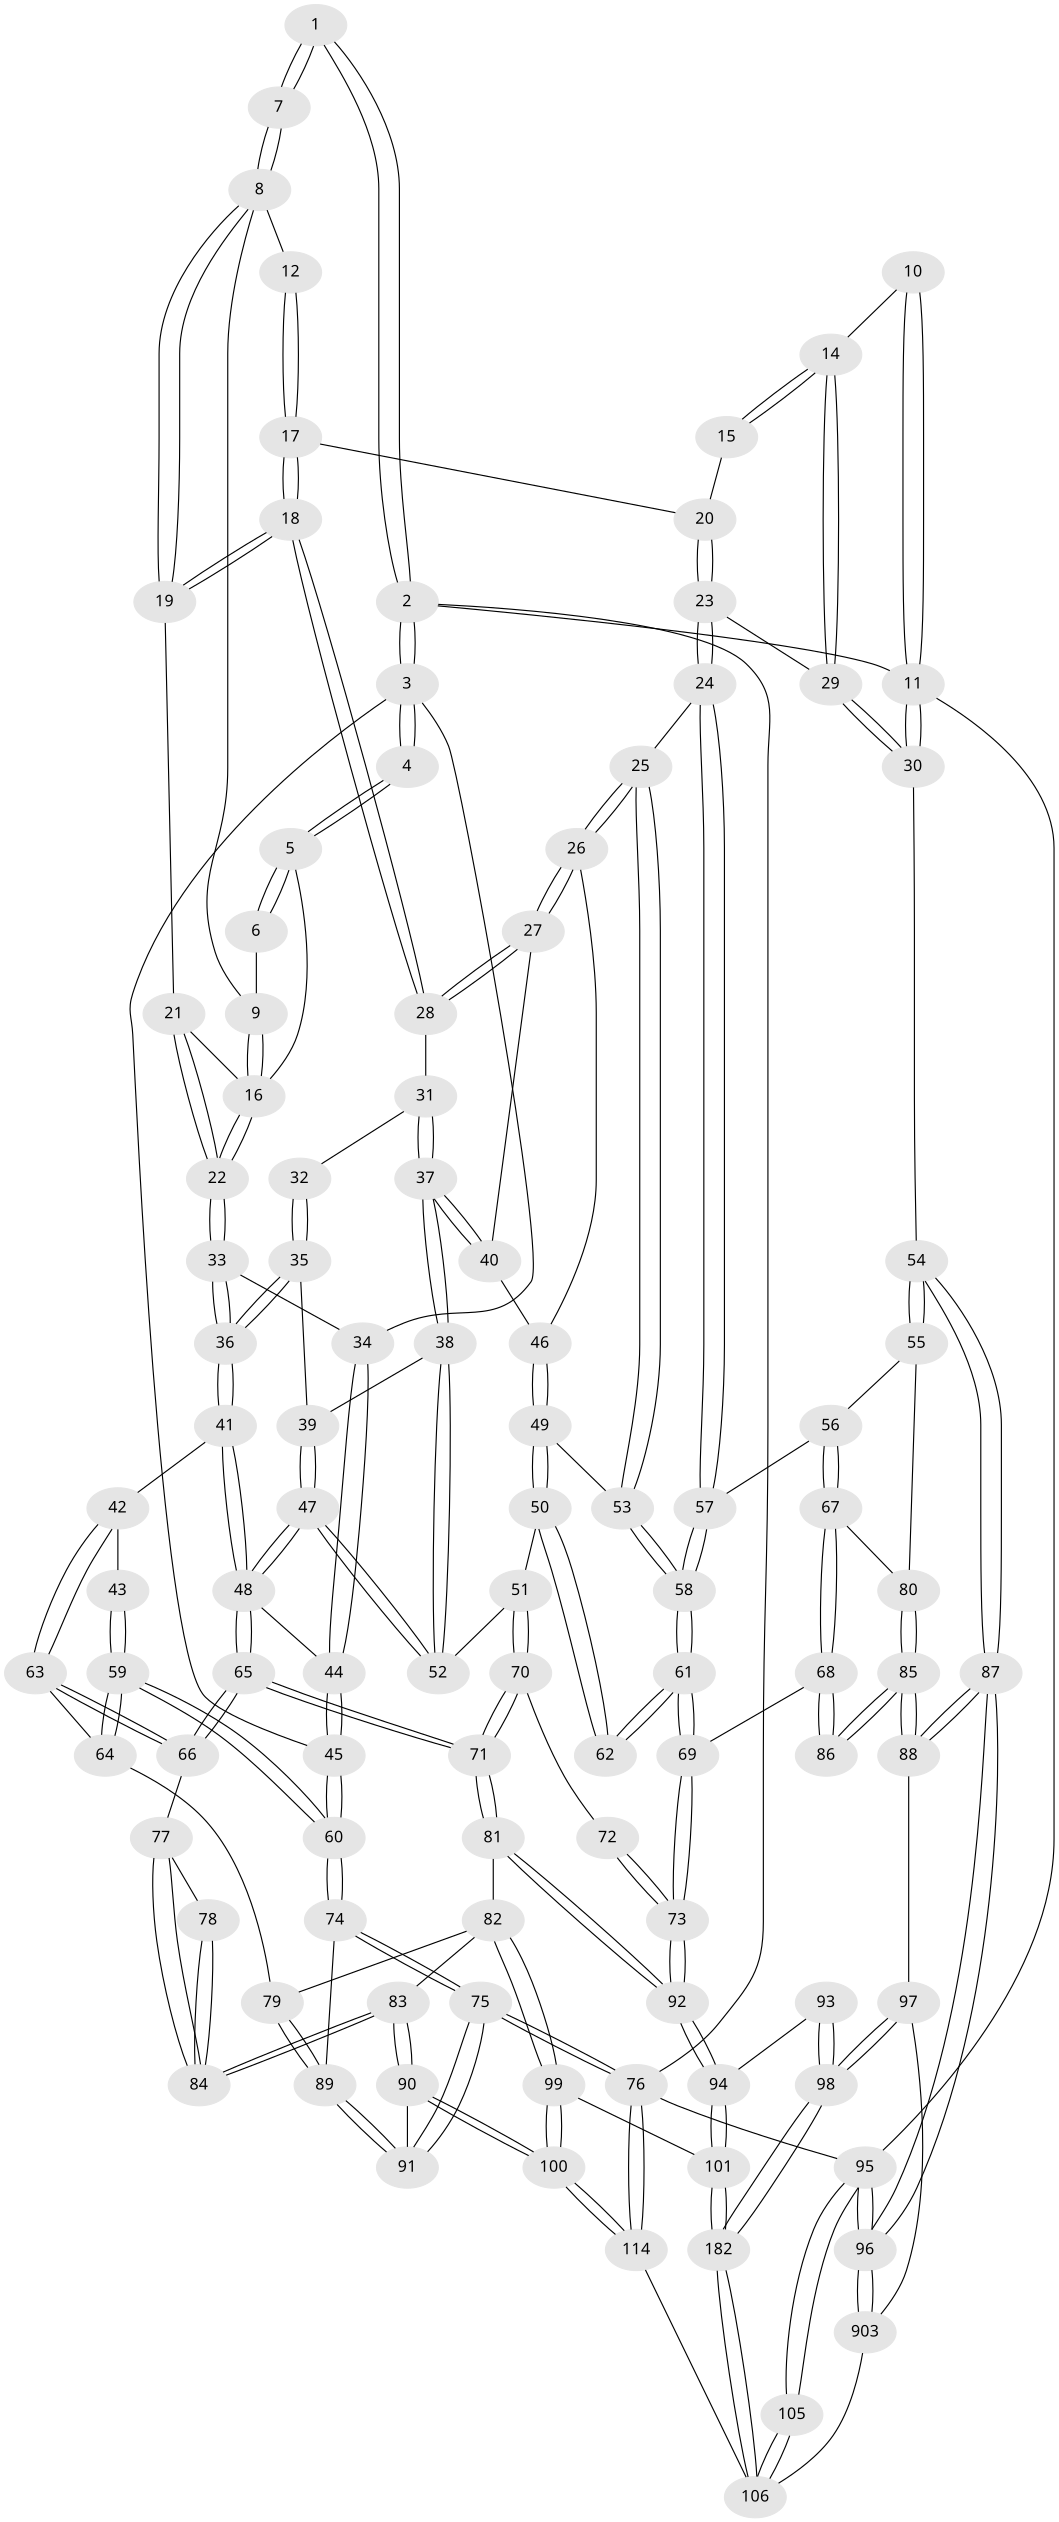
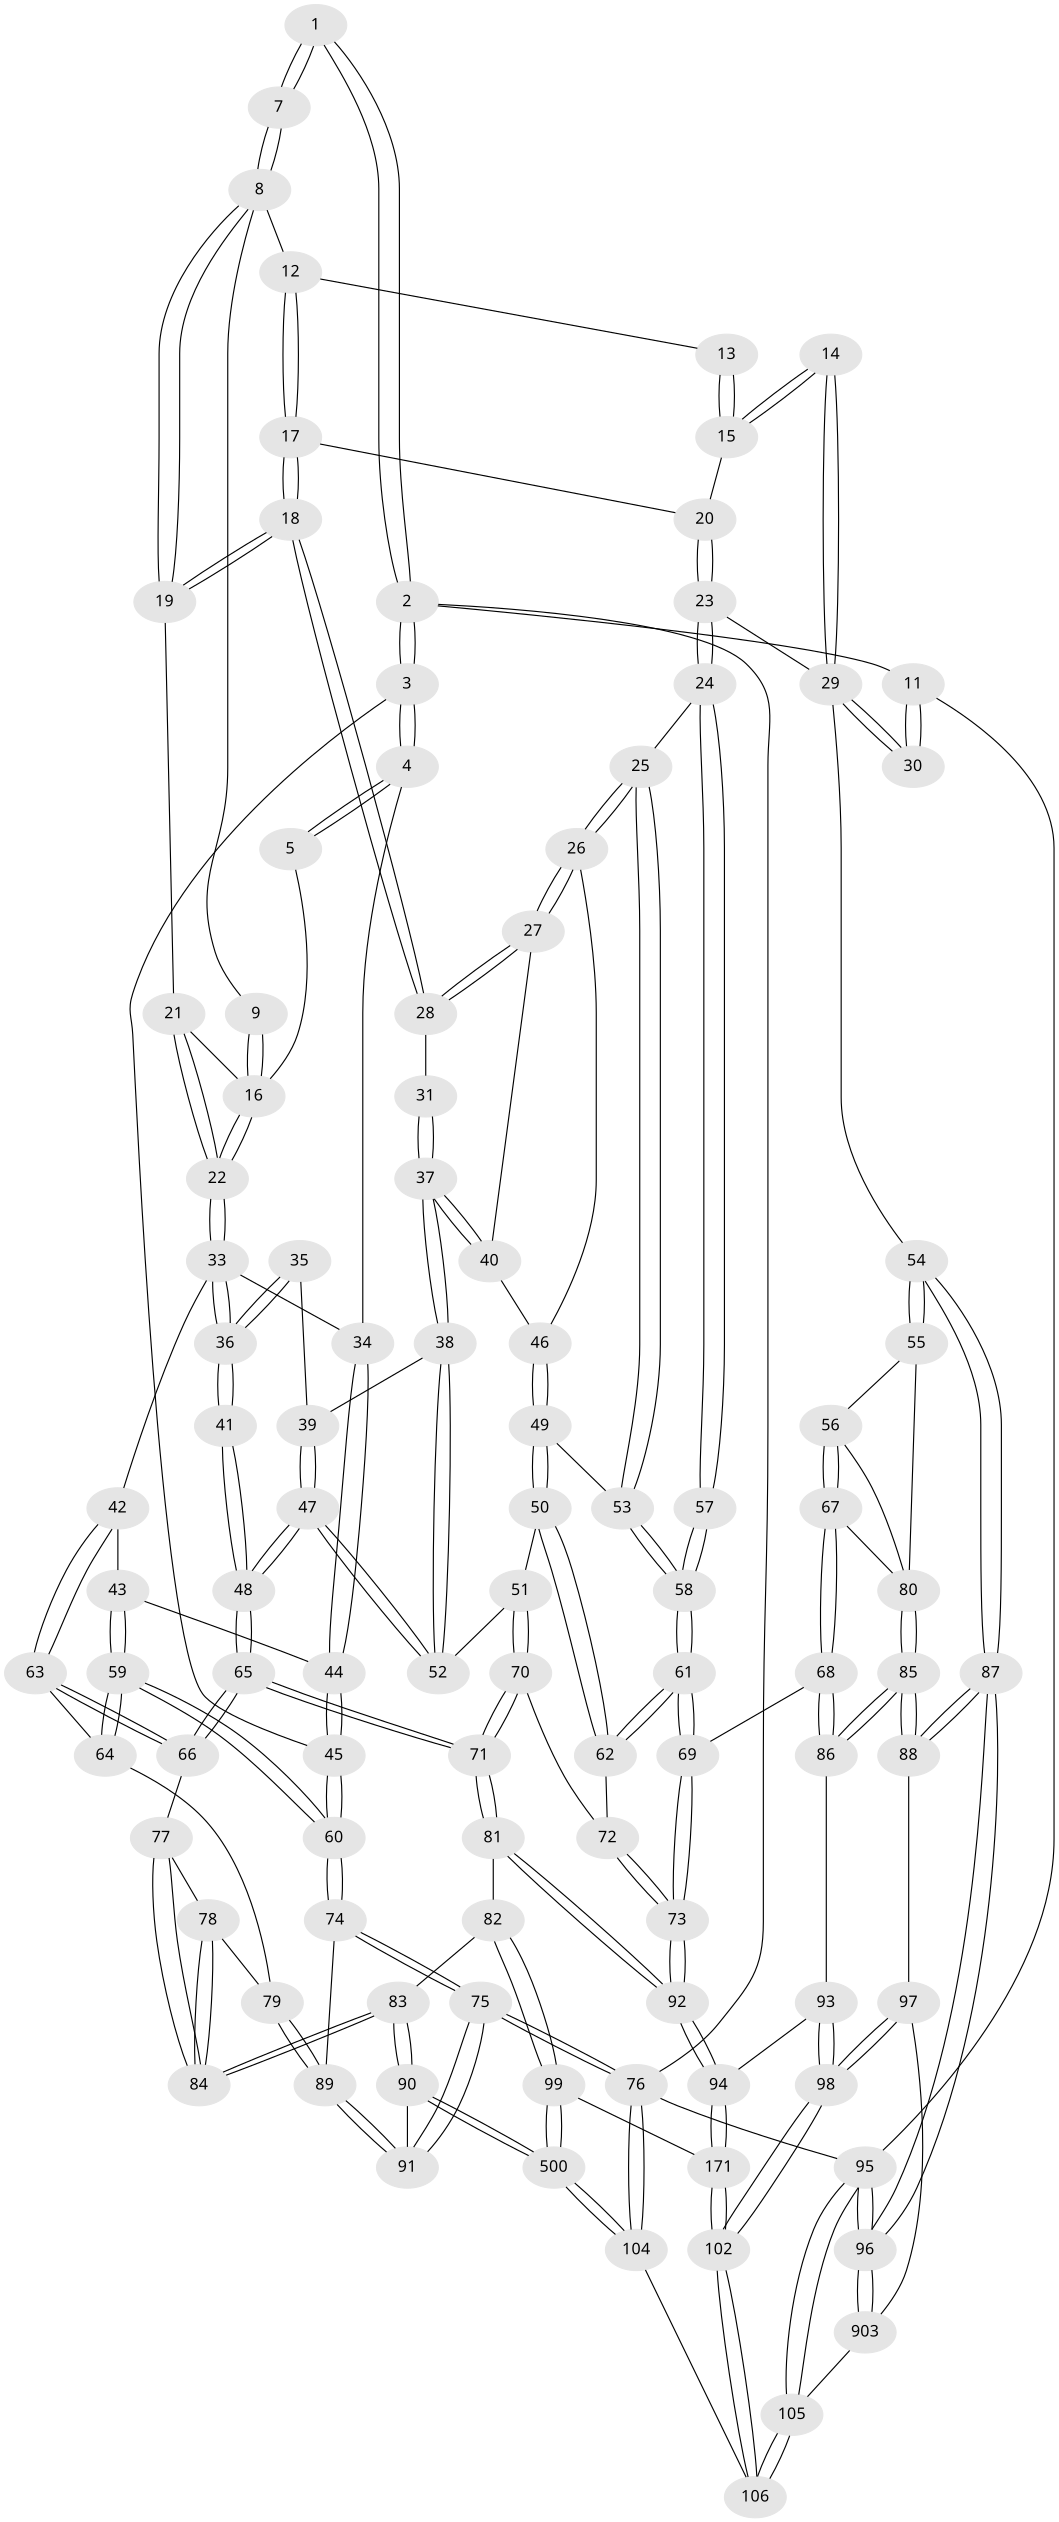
(913, 272) -> none
none -> (727, 355)
(256, 932) -> none
(914, 1014) -> (841, 981)
(509, 1065) -> (363, 1053)
(300, 1179) -> none
(776, 1462) -> (880, 1505)
(171, 1467) -> (162, 1377)
(289, 1632) -> (227, 1631)
none -> (607, 1797)
none -> (826, 1879)
(383, 1962) -> (240, 1962)
(554, 2168) -> (554, 2168)
(719, 2168) -> (719, 2168)
(636, 2250) -> (636, 2250)
(719, 2250) -> (719, 2250)
(837, 2429) -> (829, 2374)
